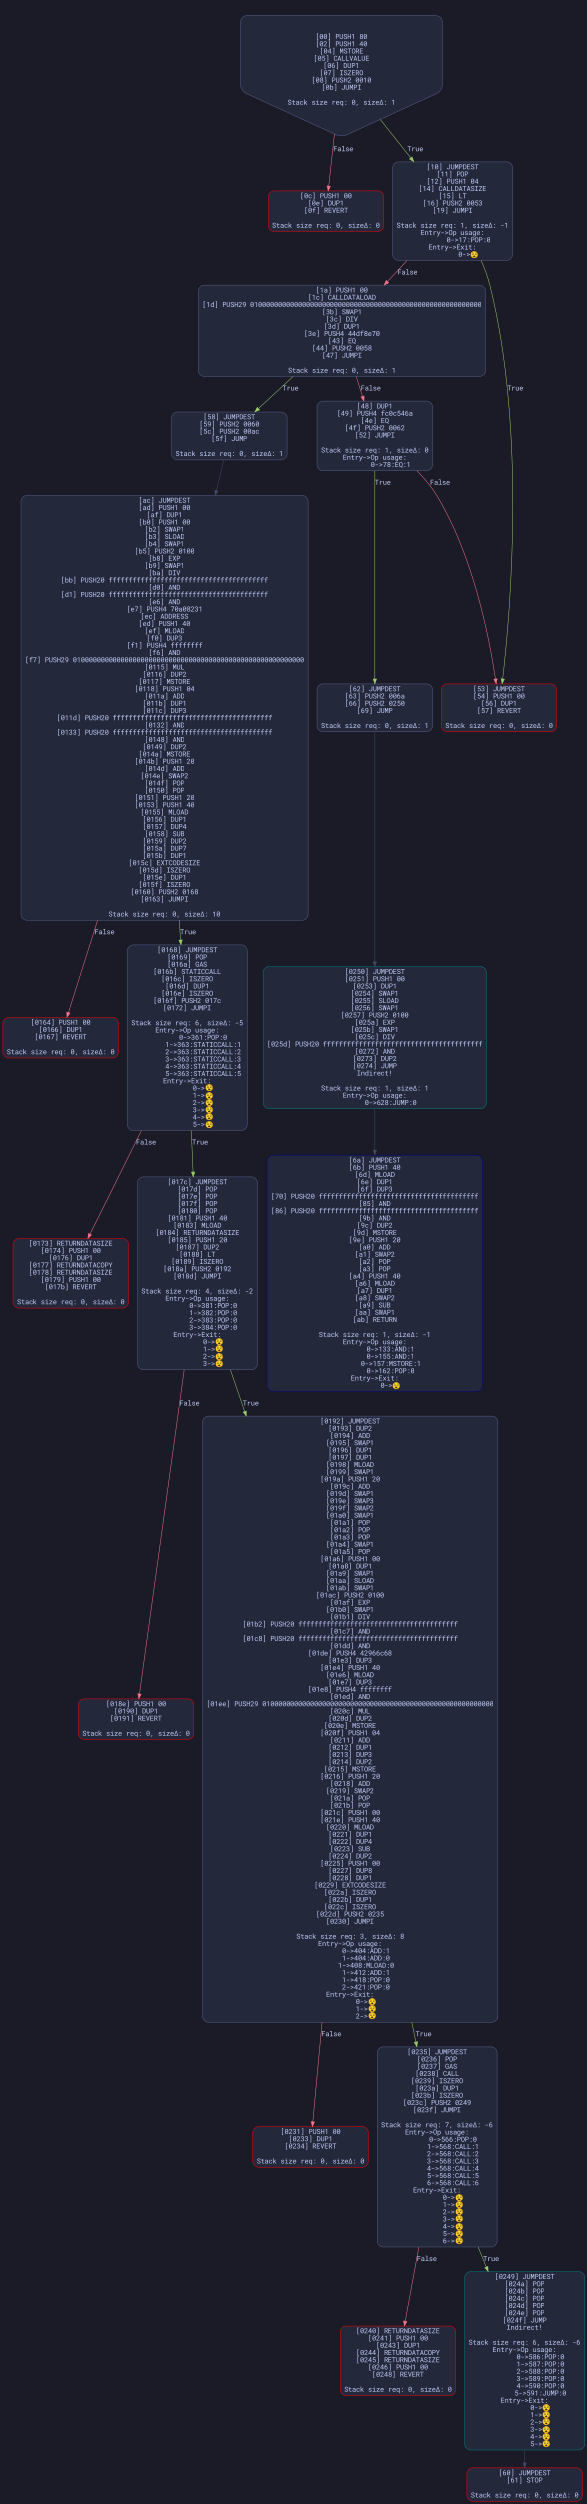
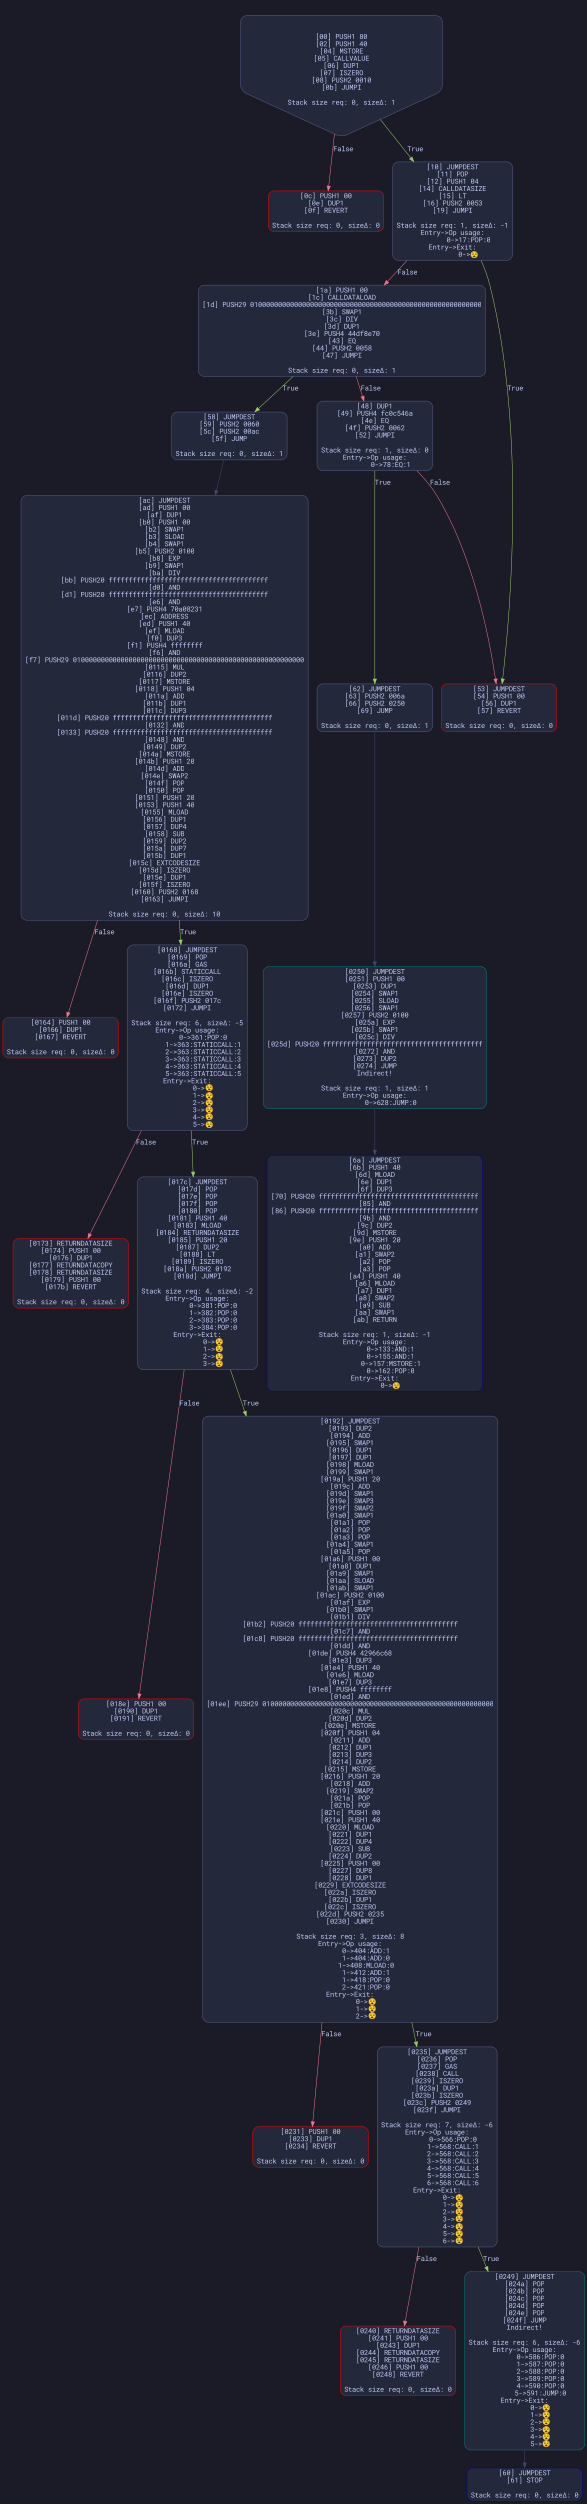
(525, 2485) -> (525, 2485)
